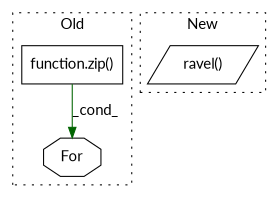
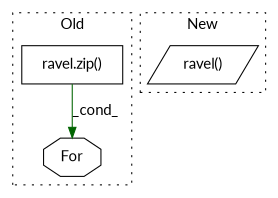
(72, 65) -> (72, 65)
